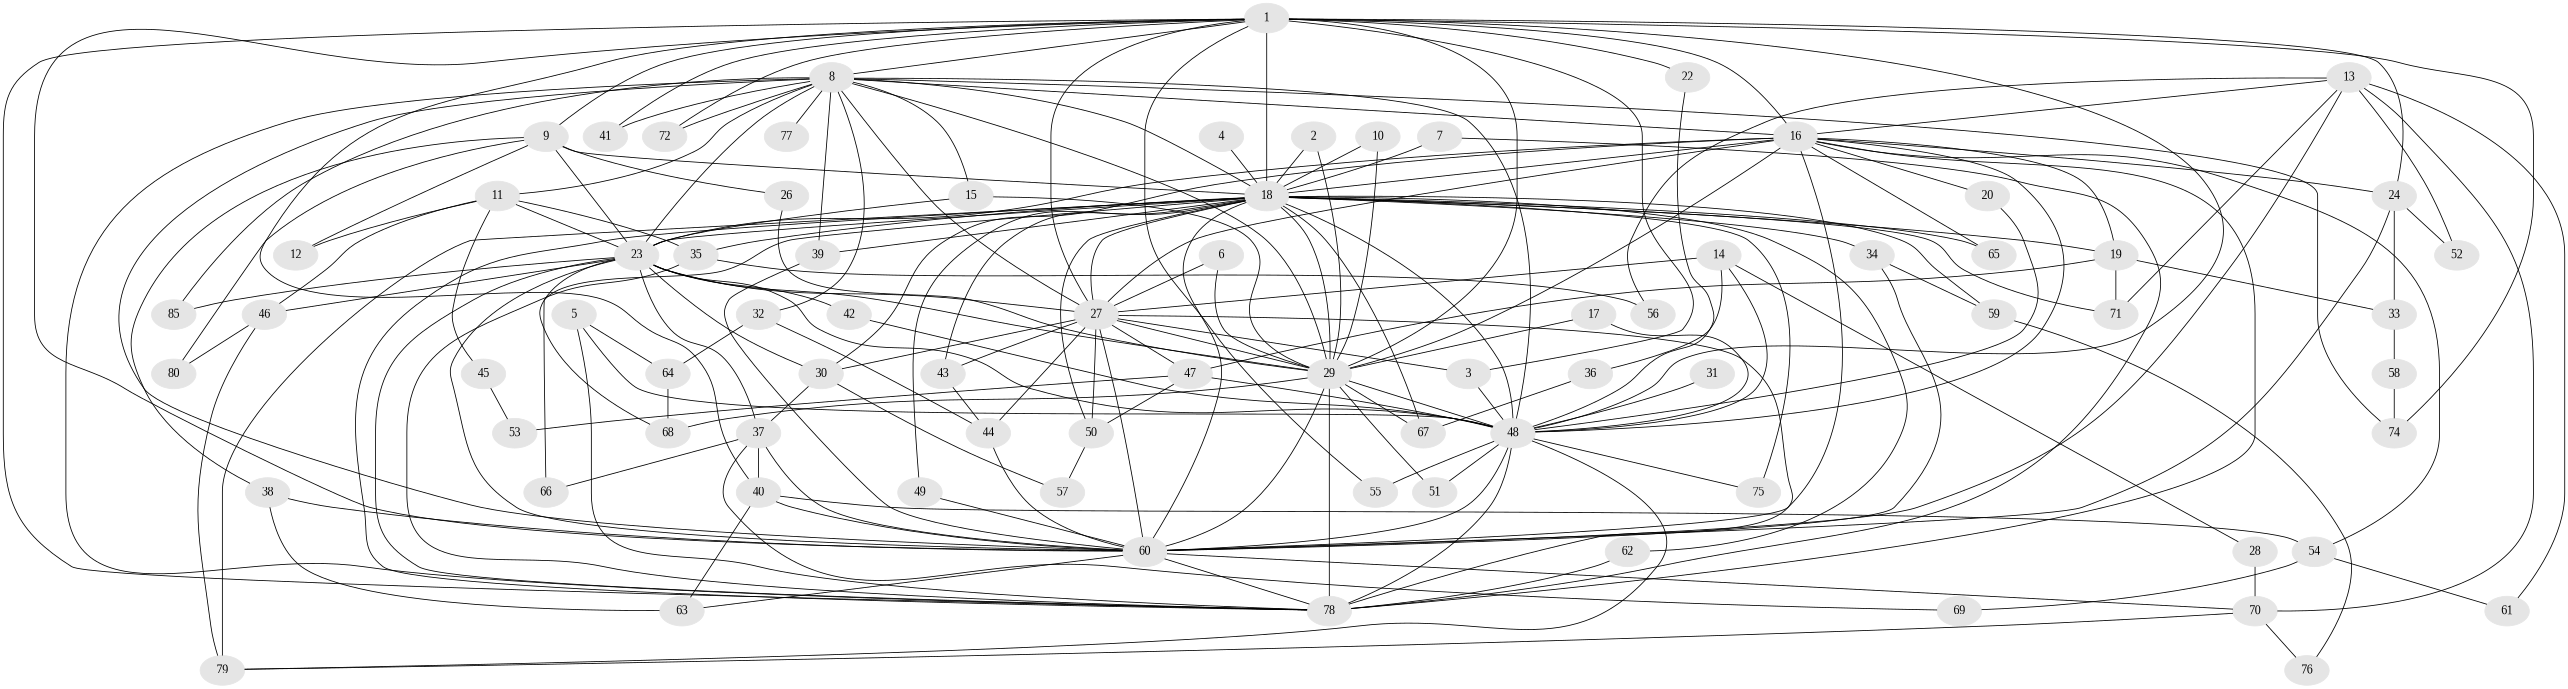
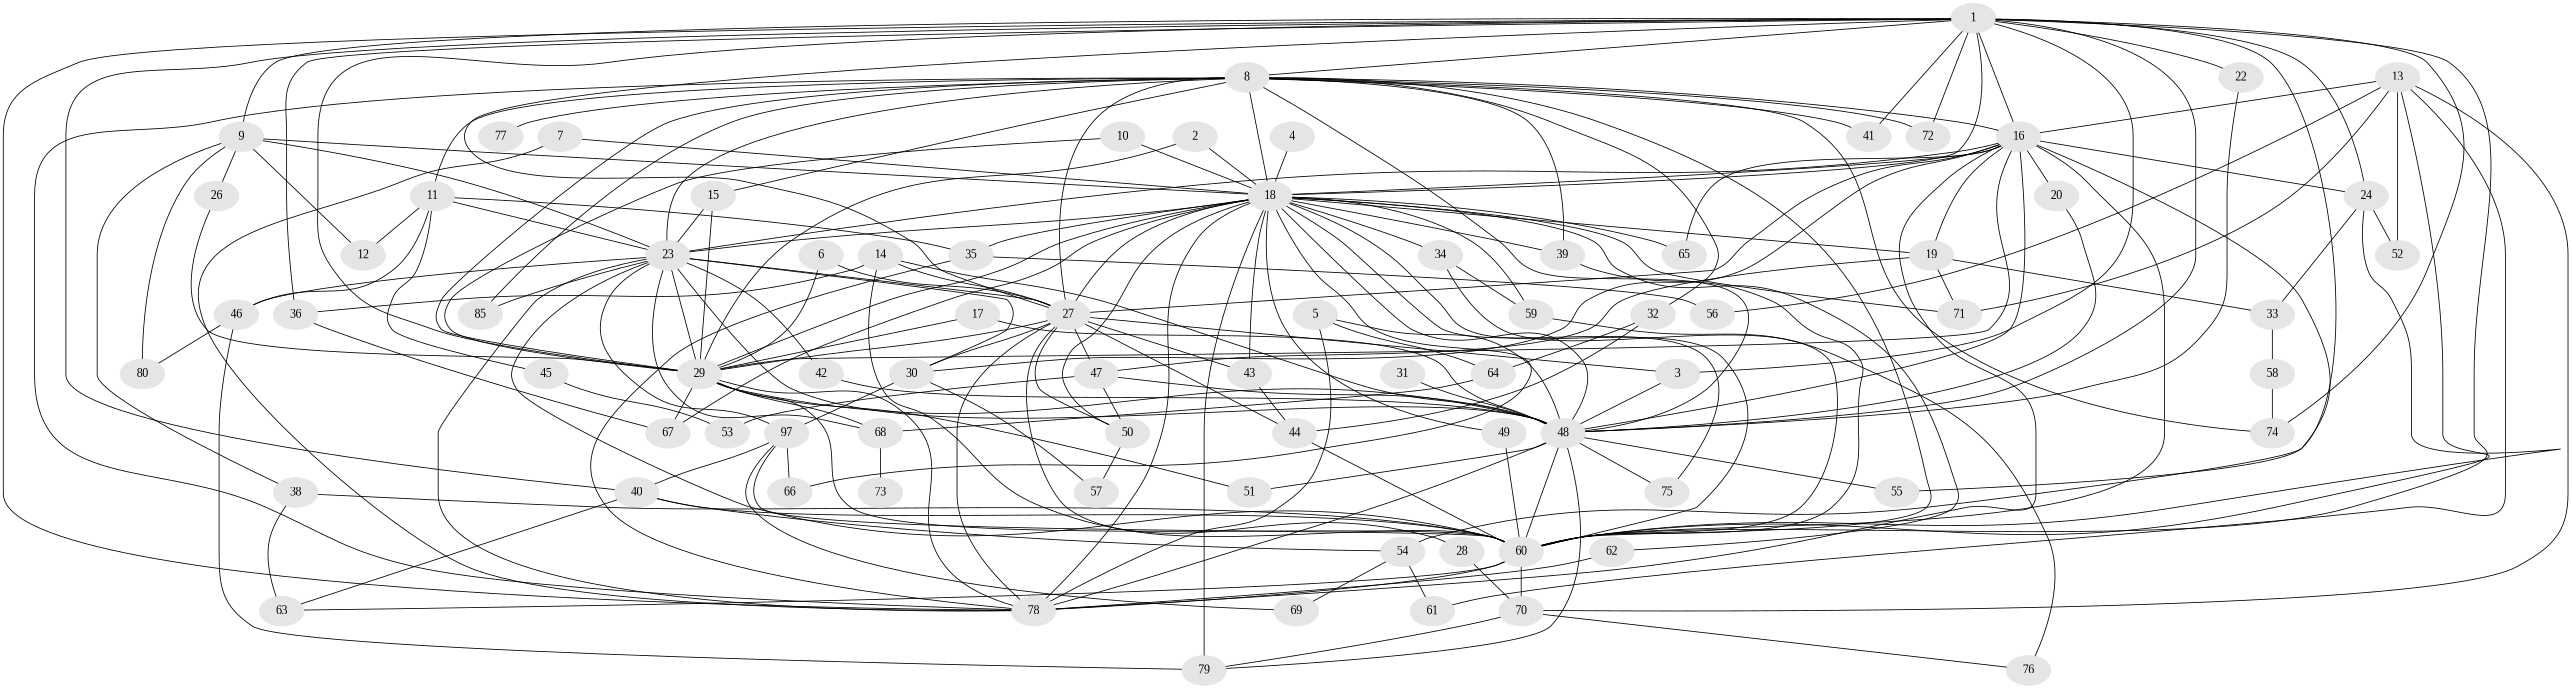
none -> (1006, 33)
(759, 433) -> (787, 433)
none -> (880, 493)
